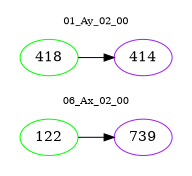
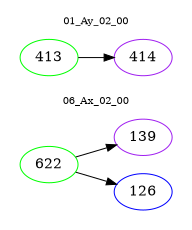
(49, 58) -> (49, 58)
(49, 137) -> (49, 165)
(143, 137) -> (143, 137)
none -> (143, 192)
